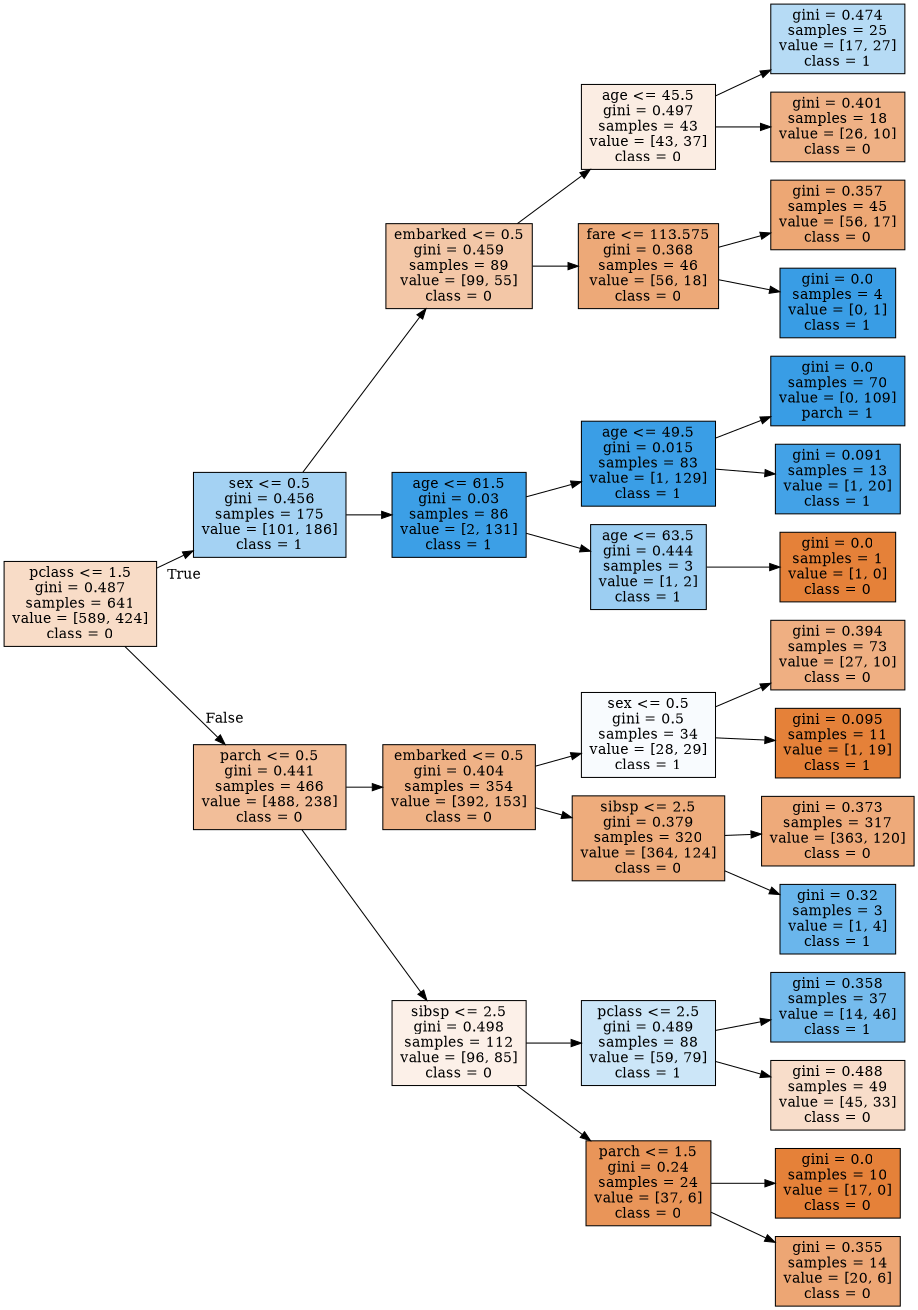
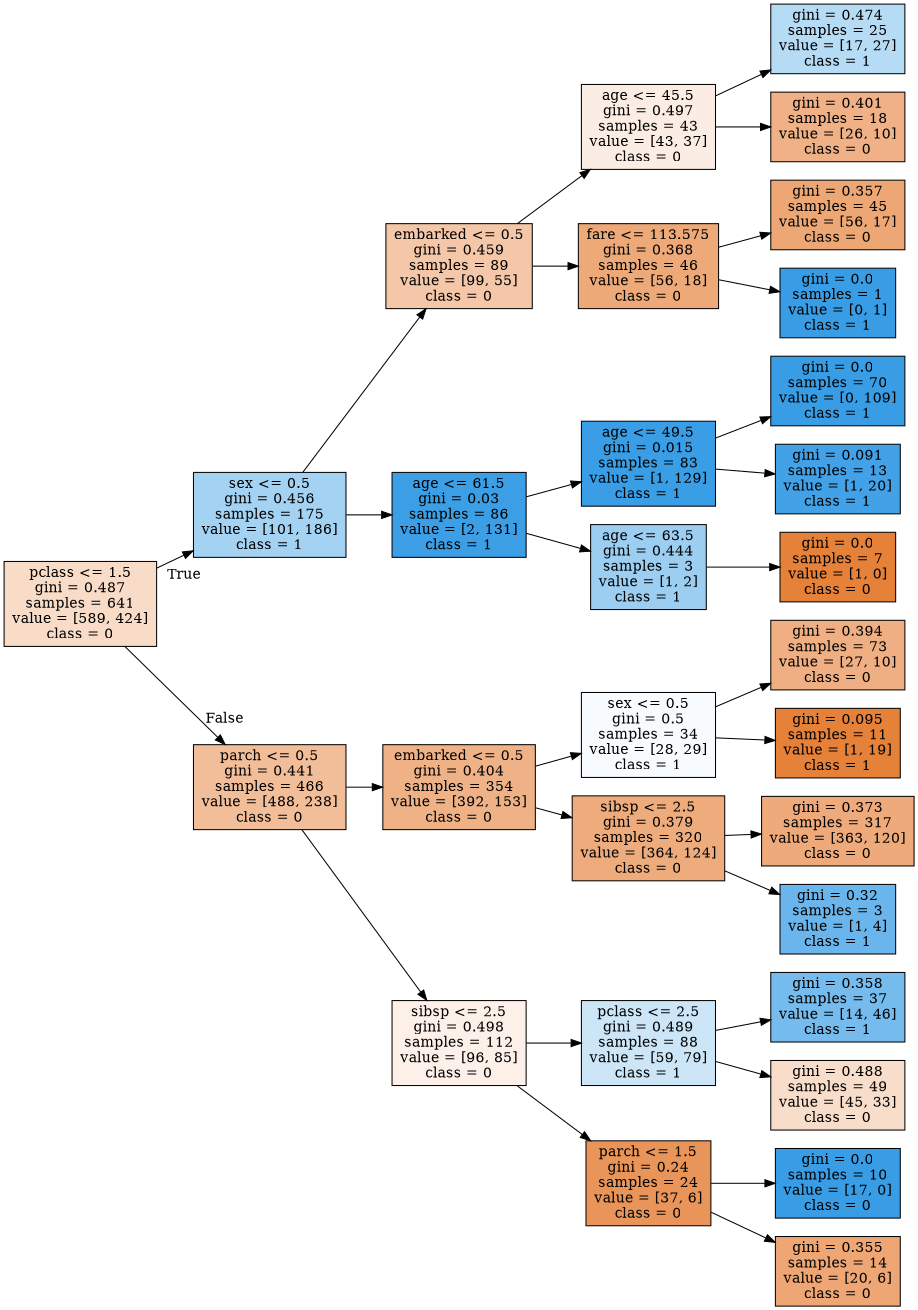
(838, 303) -> (838, 303)
(838, 391) -> (838, 391)
(838, 567) -> (838, 567)
(838, 1183) -> (838, 1183)
